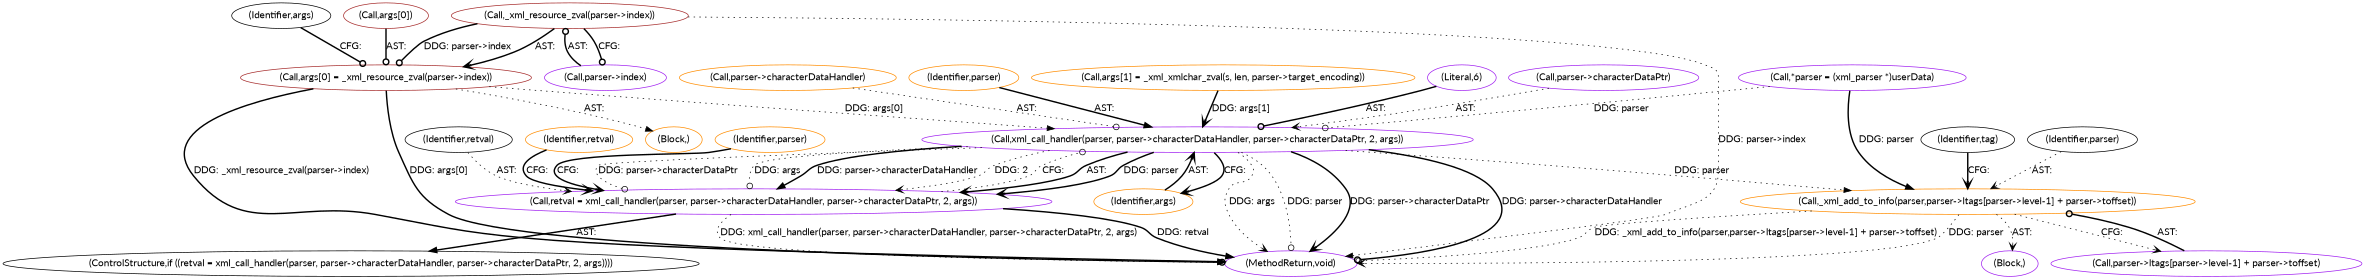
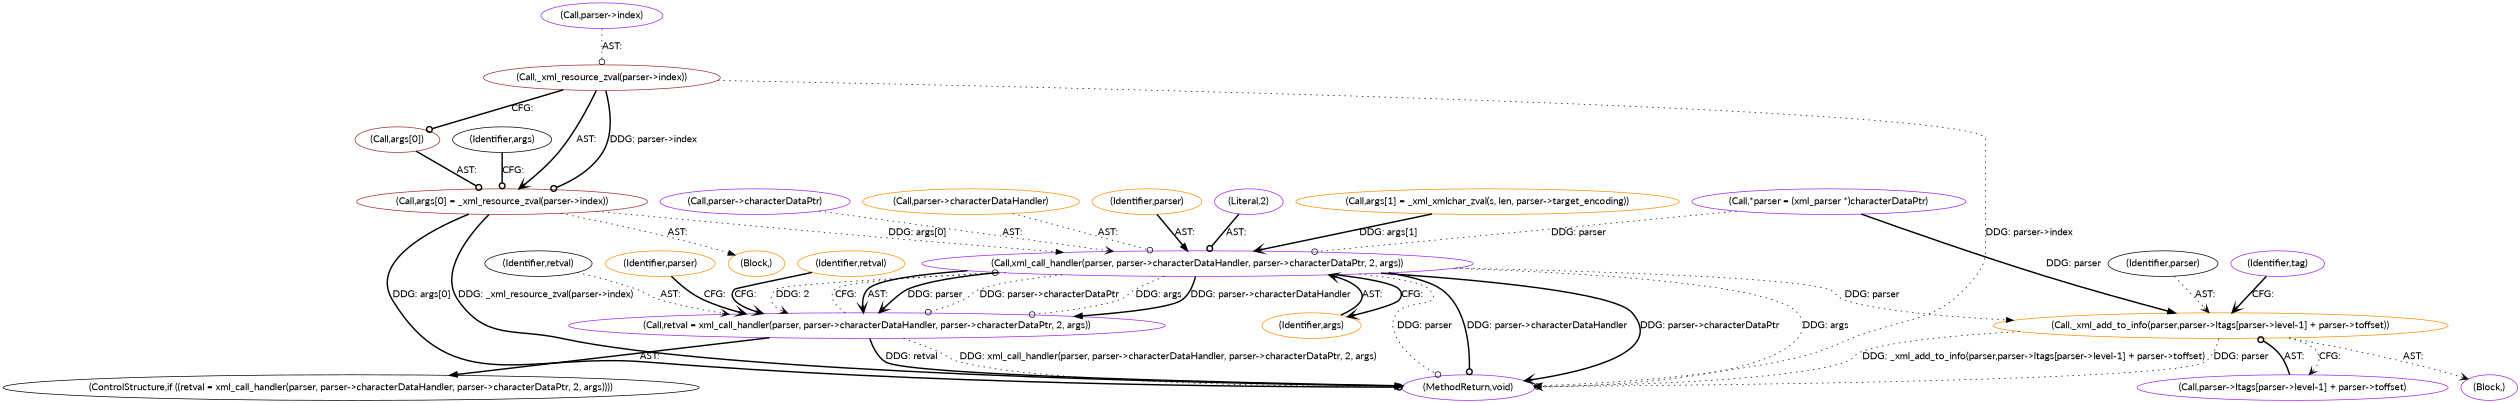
(595, 43) -> (498, 109)
(568, 52) -> (602, 44)
(1462, 78) -> (1249, 202)
(1852, 78) -> (1829, 202)
(1968, 140) -> (2278, 264)
